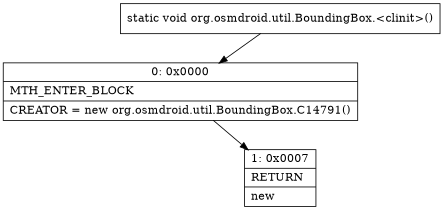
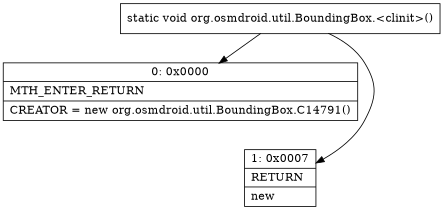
(72, 91) -> (77, 91)
(227, 132) -> (374, 96)
